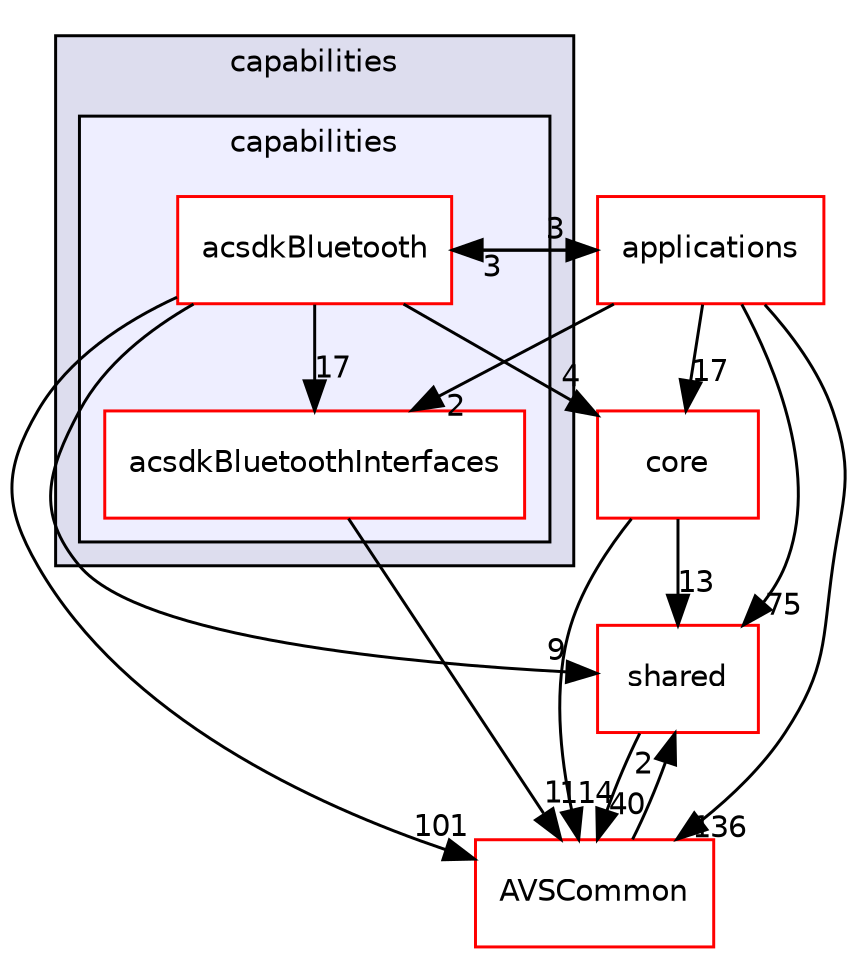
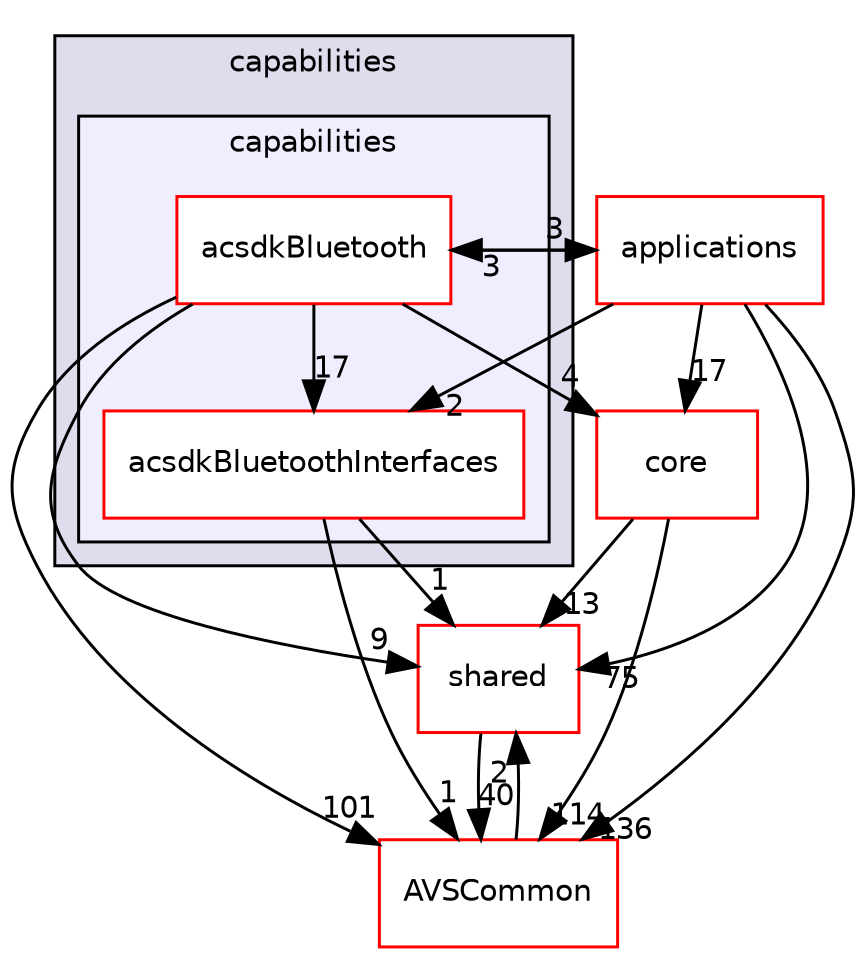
none -> (396, 560)
